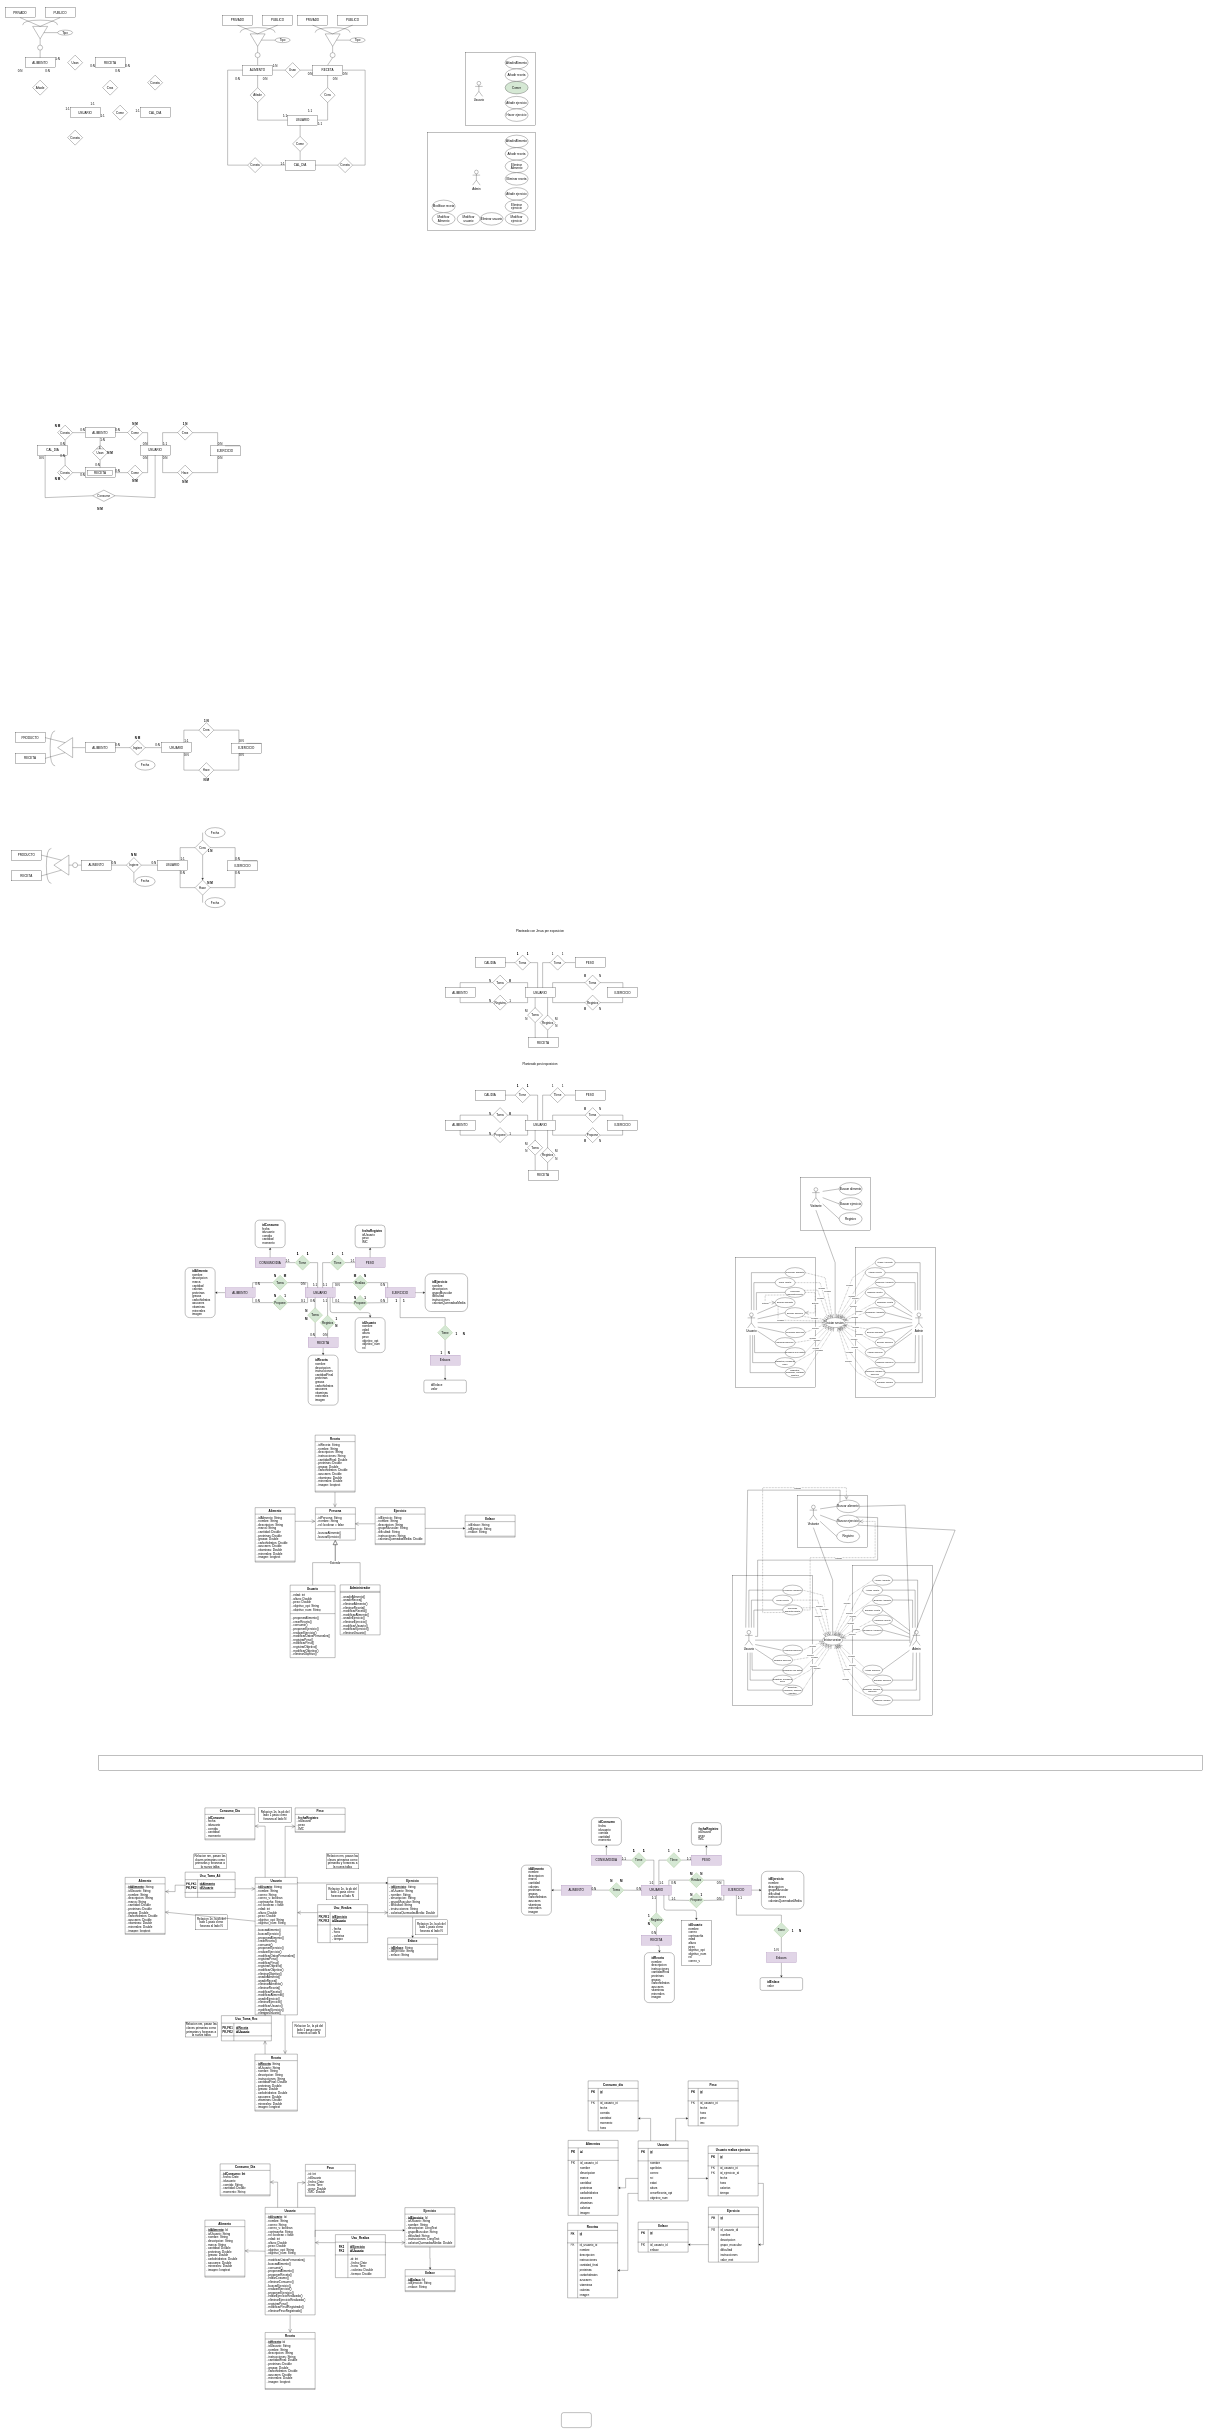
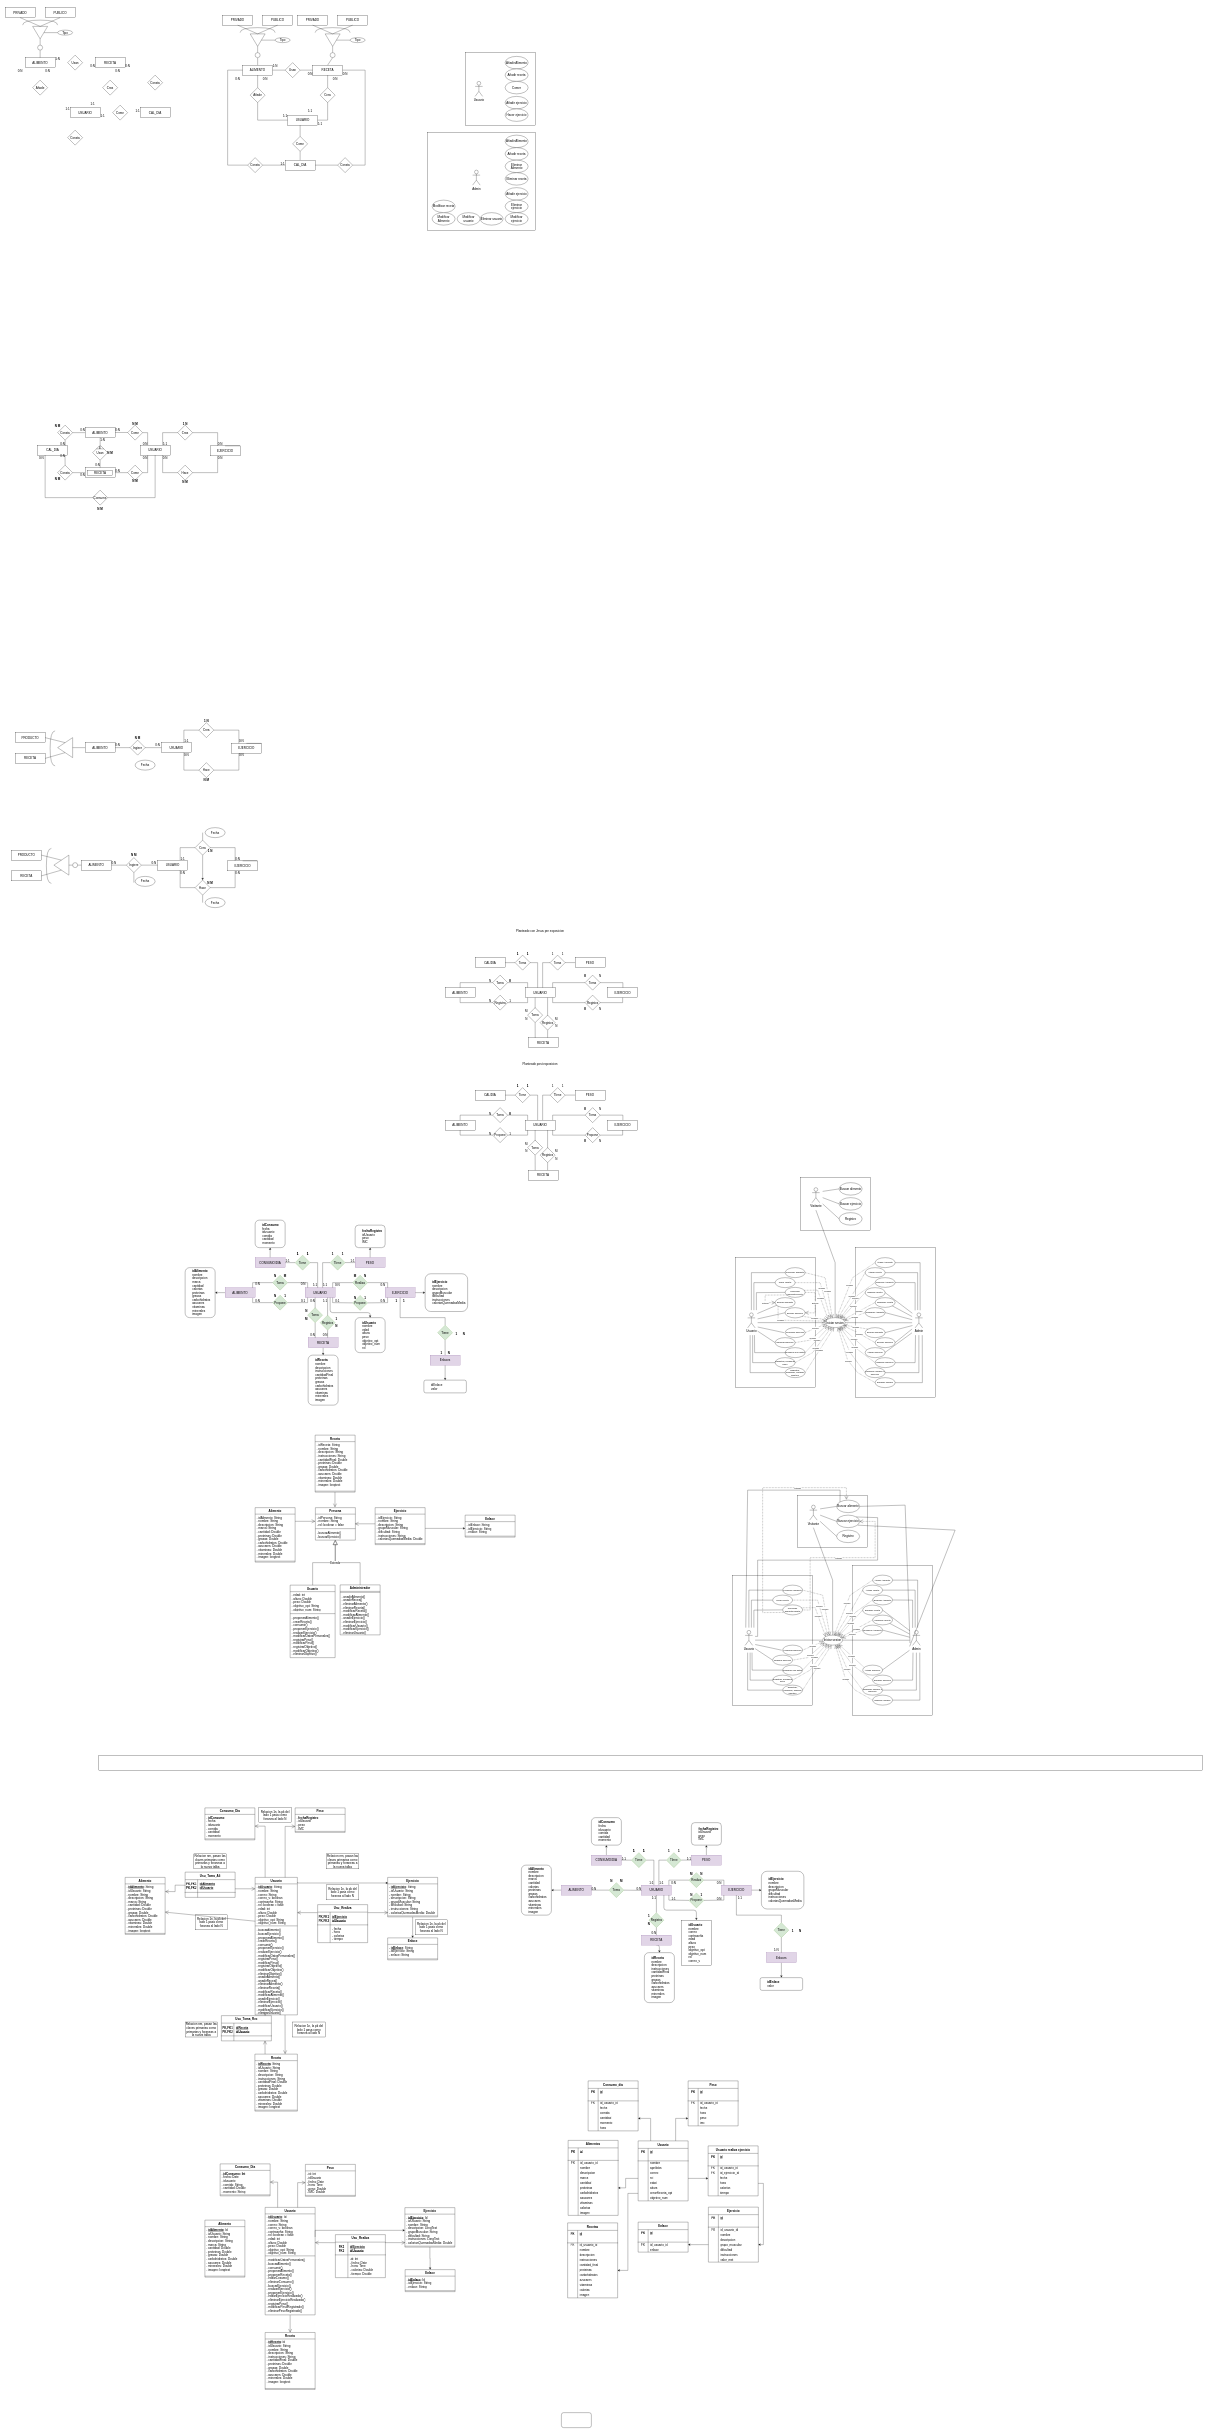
(517, 88) -> (517, 88)
(104, 496) -> (100, 498)
(261, 2251) -> none
